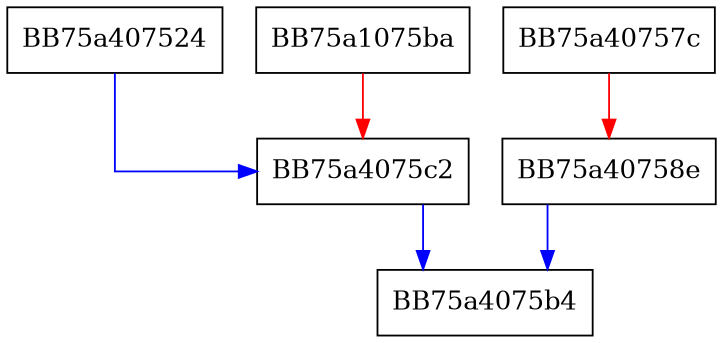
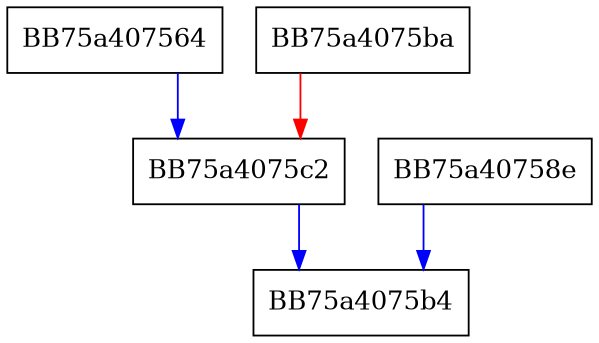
(115, 40) -> (115, 40)
(363, 40) -> (363, 40)
(609, 40) -> none
